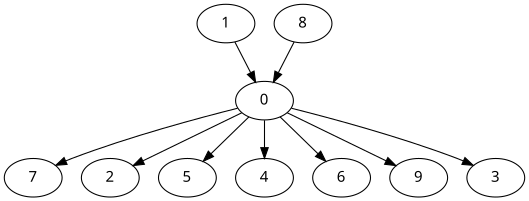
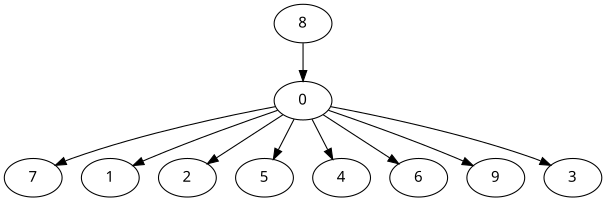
(243, 57) -> (210, 135)
